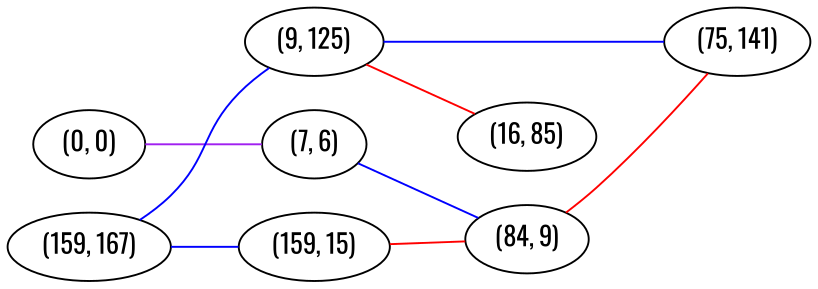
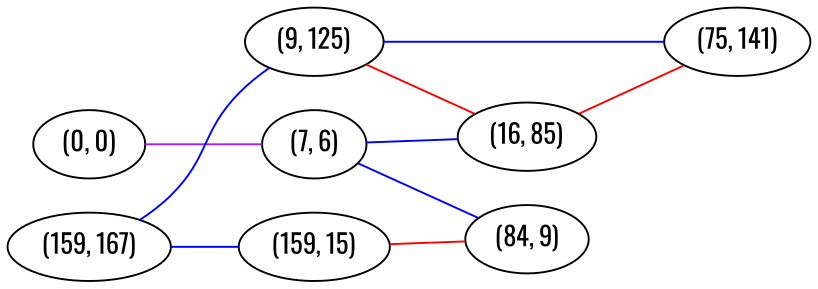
none -> (412, 141)
(640, 146) -> (631, 90)
